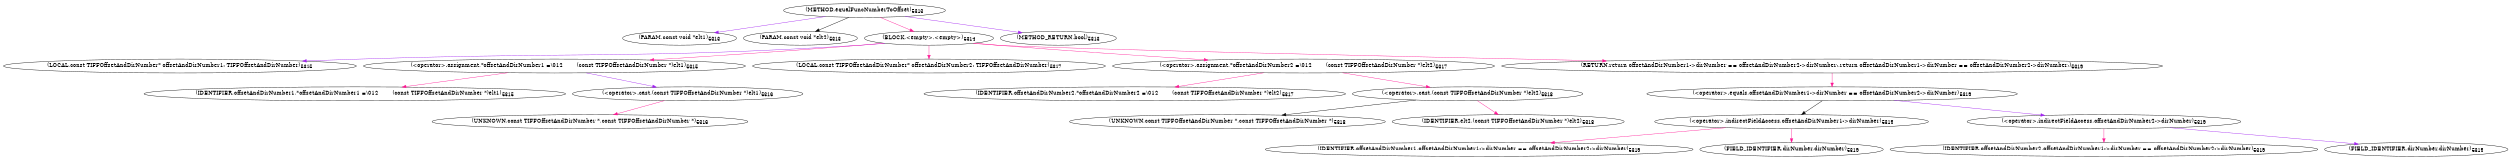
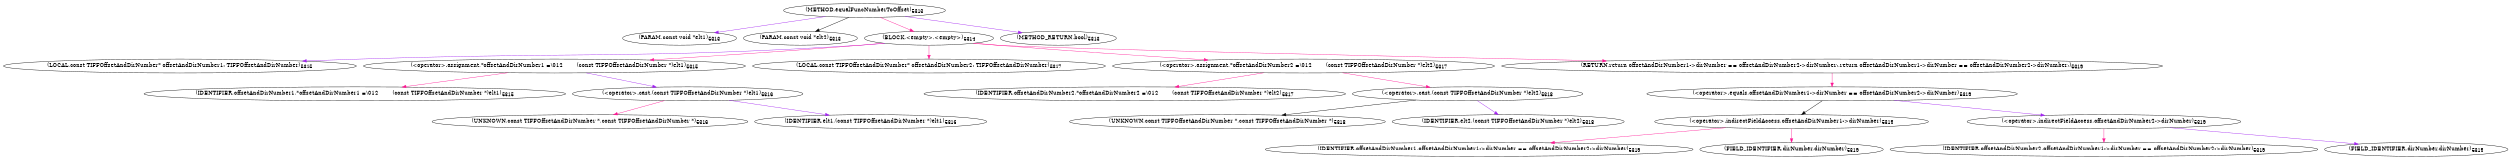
(1486, 107) -> (1486, 107)
none -> (871, 122)
